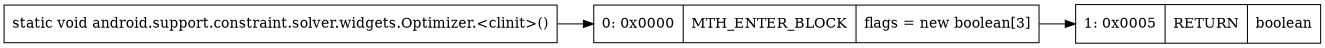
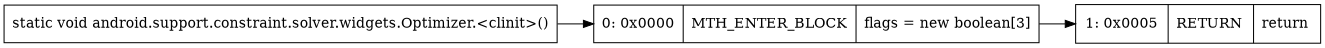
(1284, 23) -> (1285, 23)
